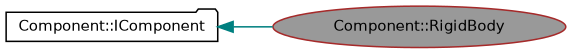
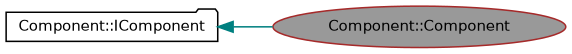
(419, 27) -> (419, 27)
